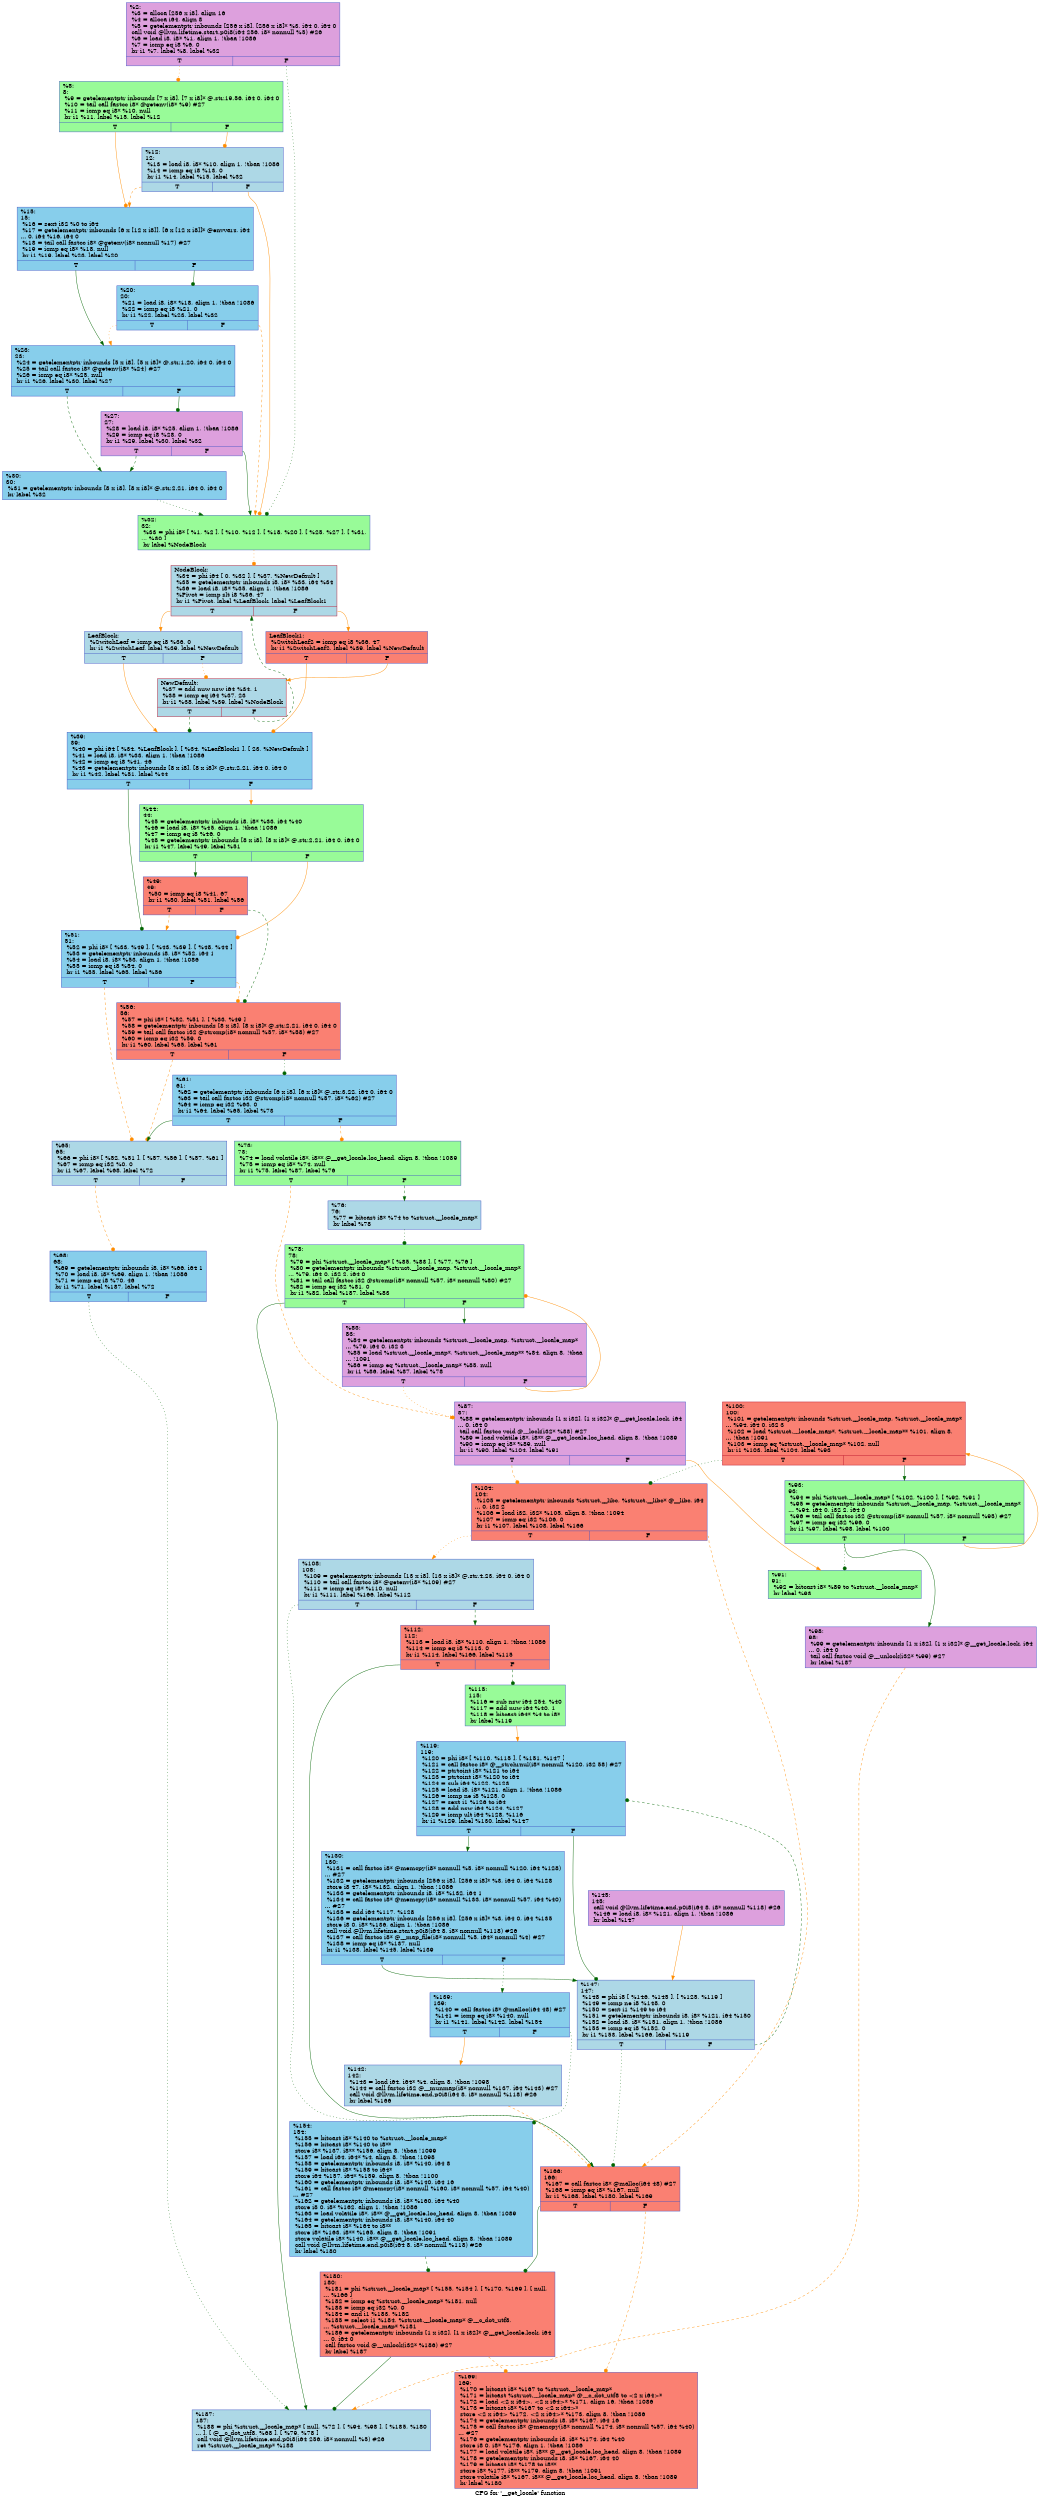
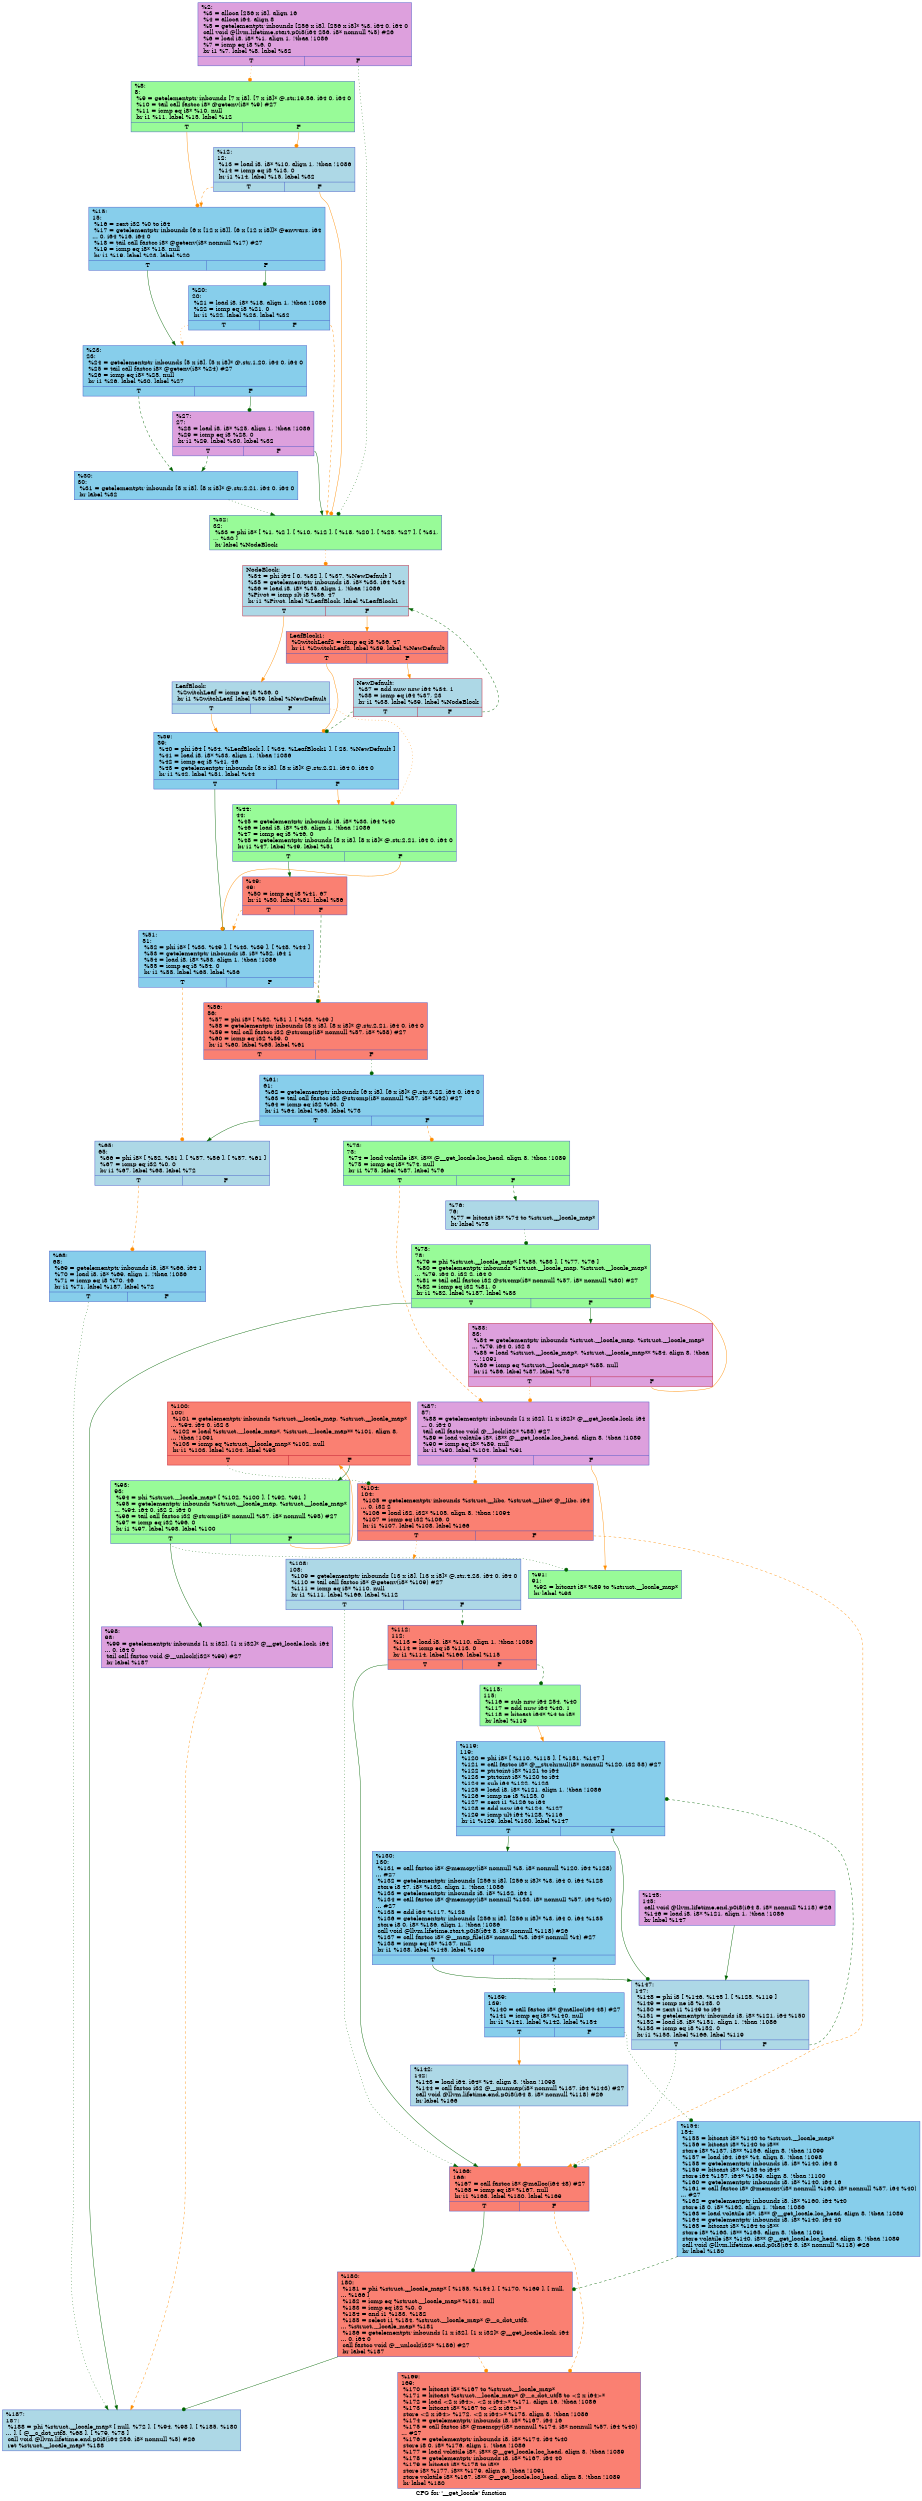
(203, 670) -> (402, 732)
(161, 1099) -> none
(464, 1355) -> (591, 1355)
(678, 1951) -> (730, 1951)
